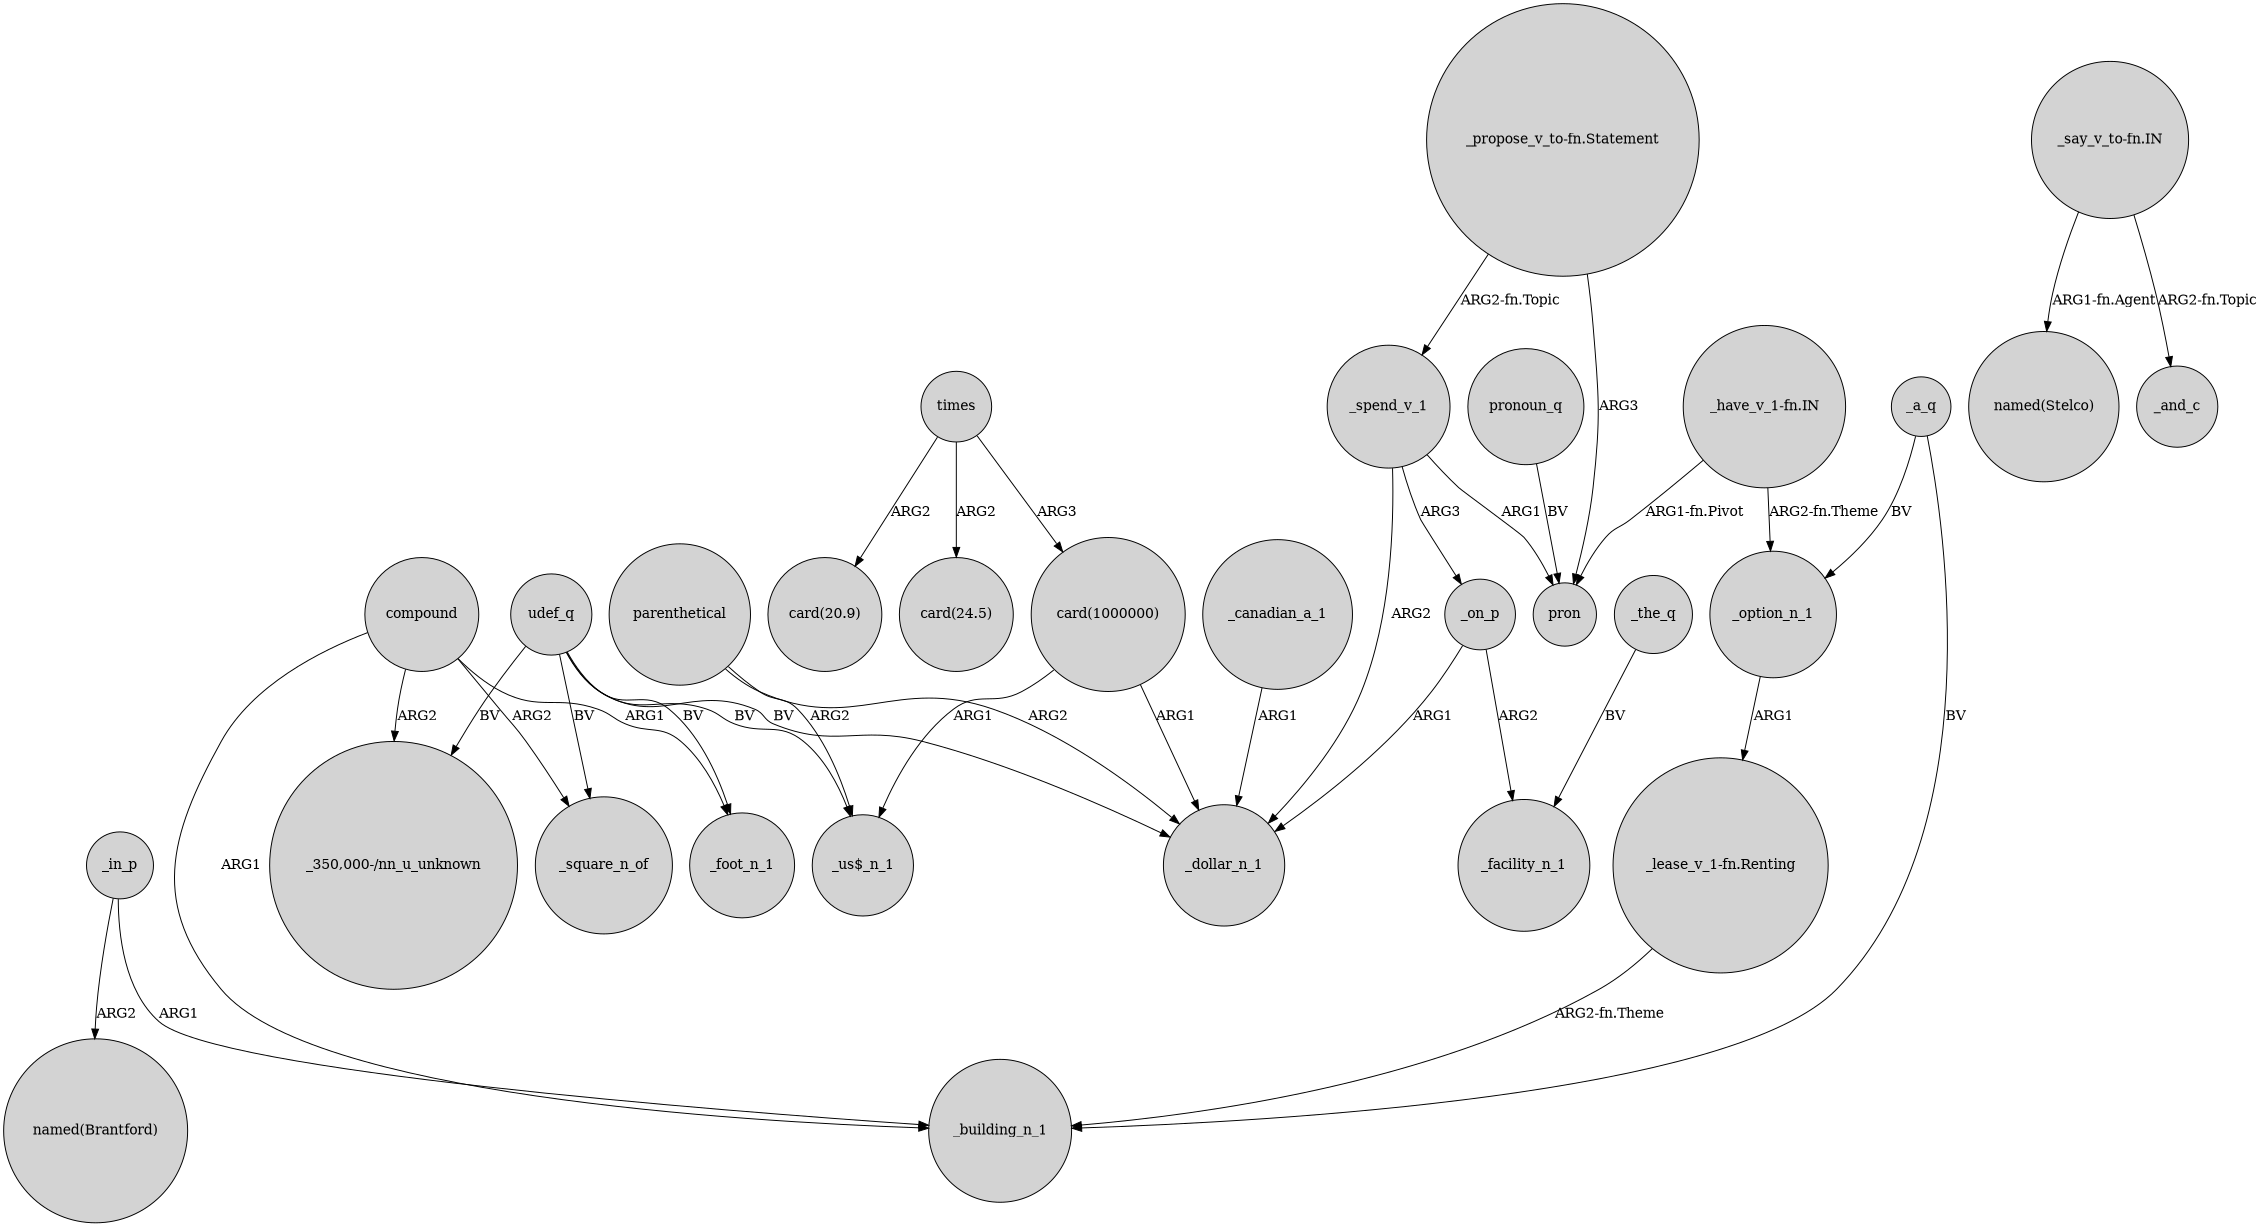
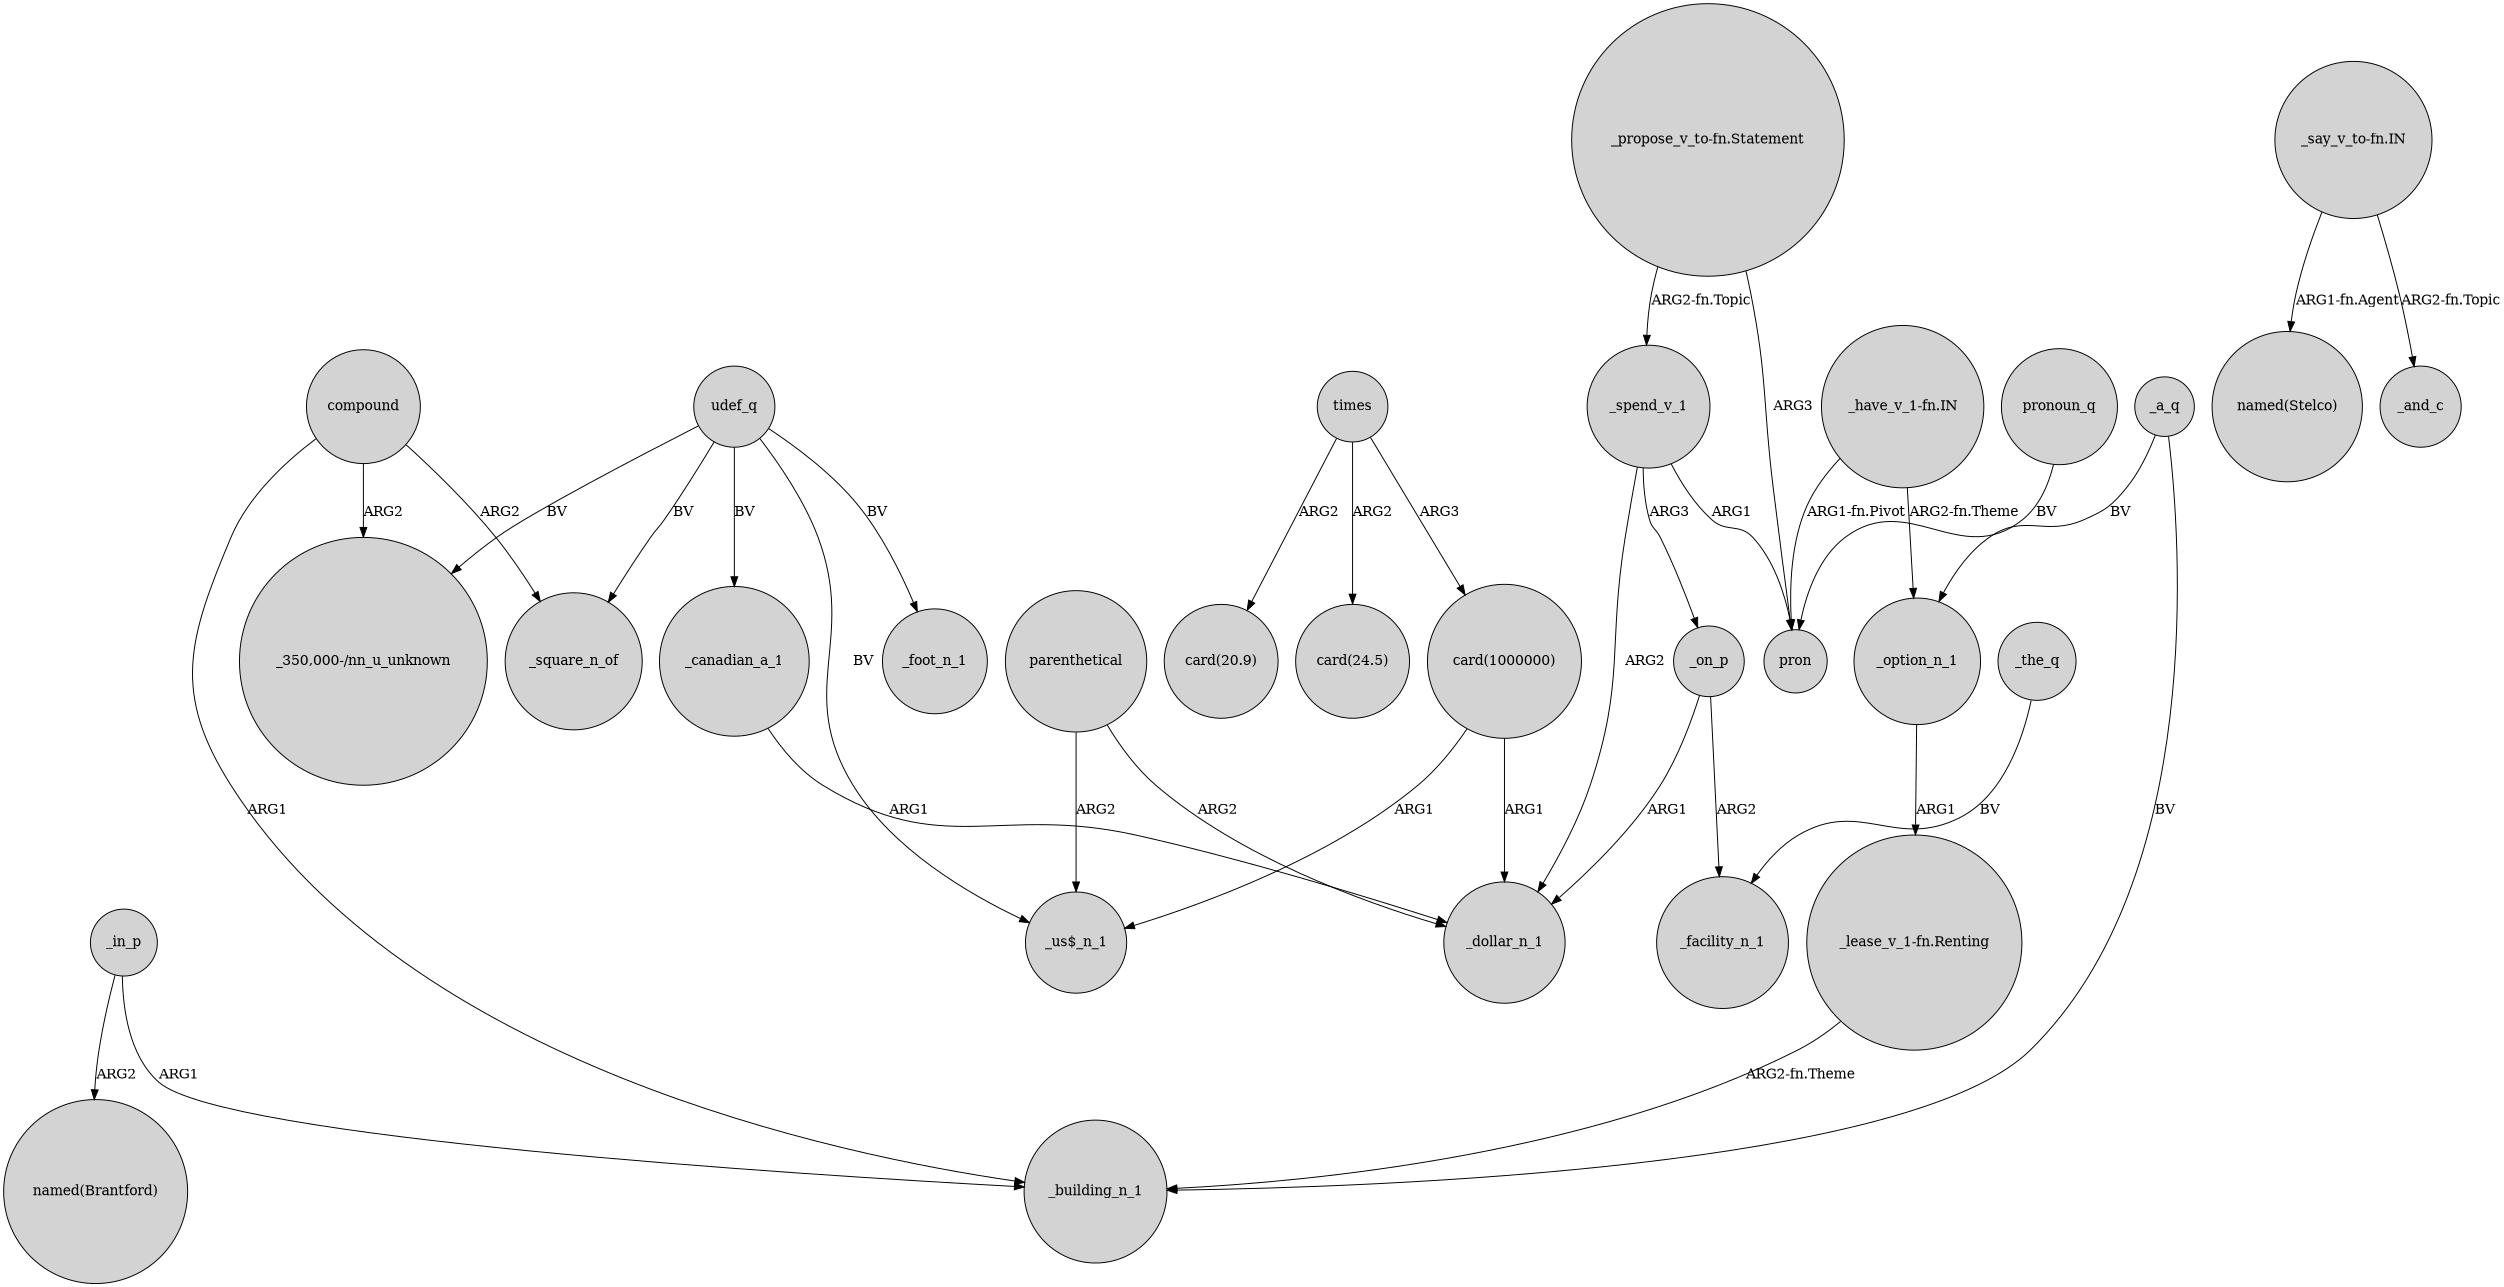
(605, 712) -> none
(858, 735) -> (734, 512)
